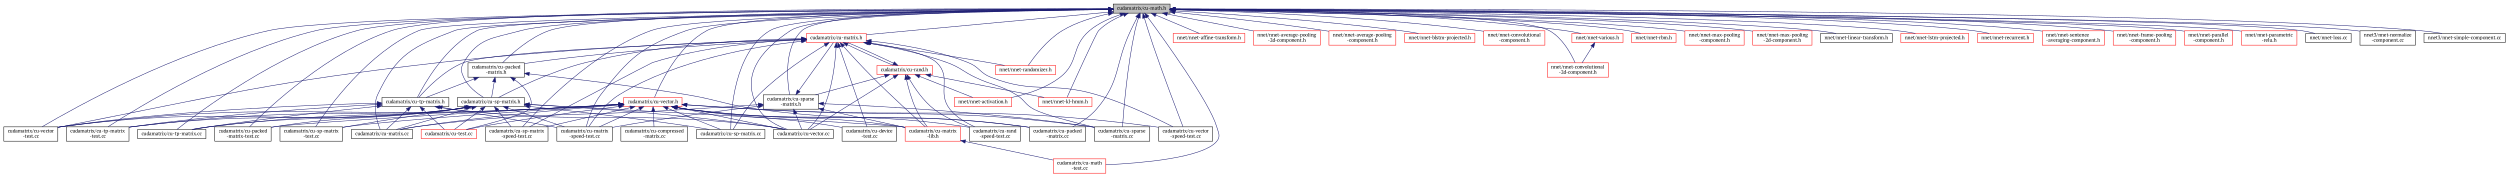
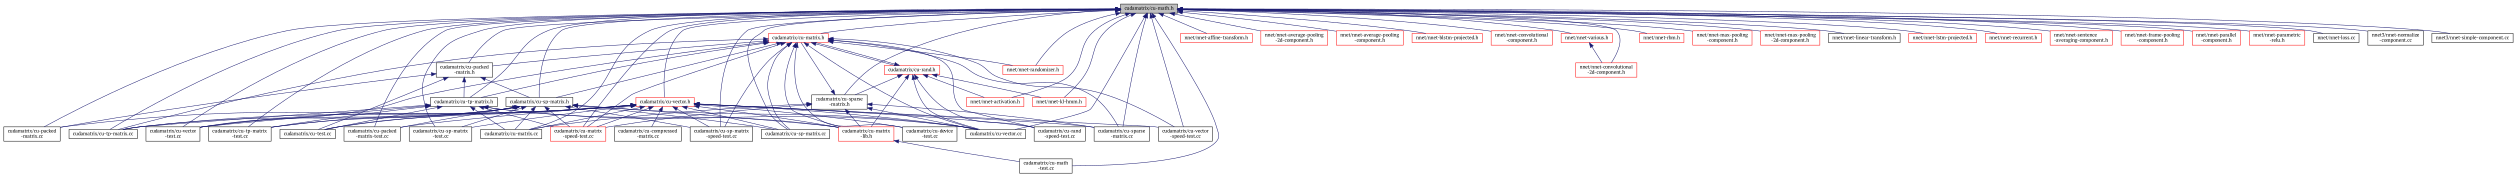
none -> (438, 62)
none -> (663, 117)
(449, 134) -> (308, 134)
(585, 134) -> (578, 134)
(1080, 166) -> (1046, 166)
